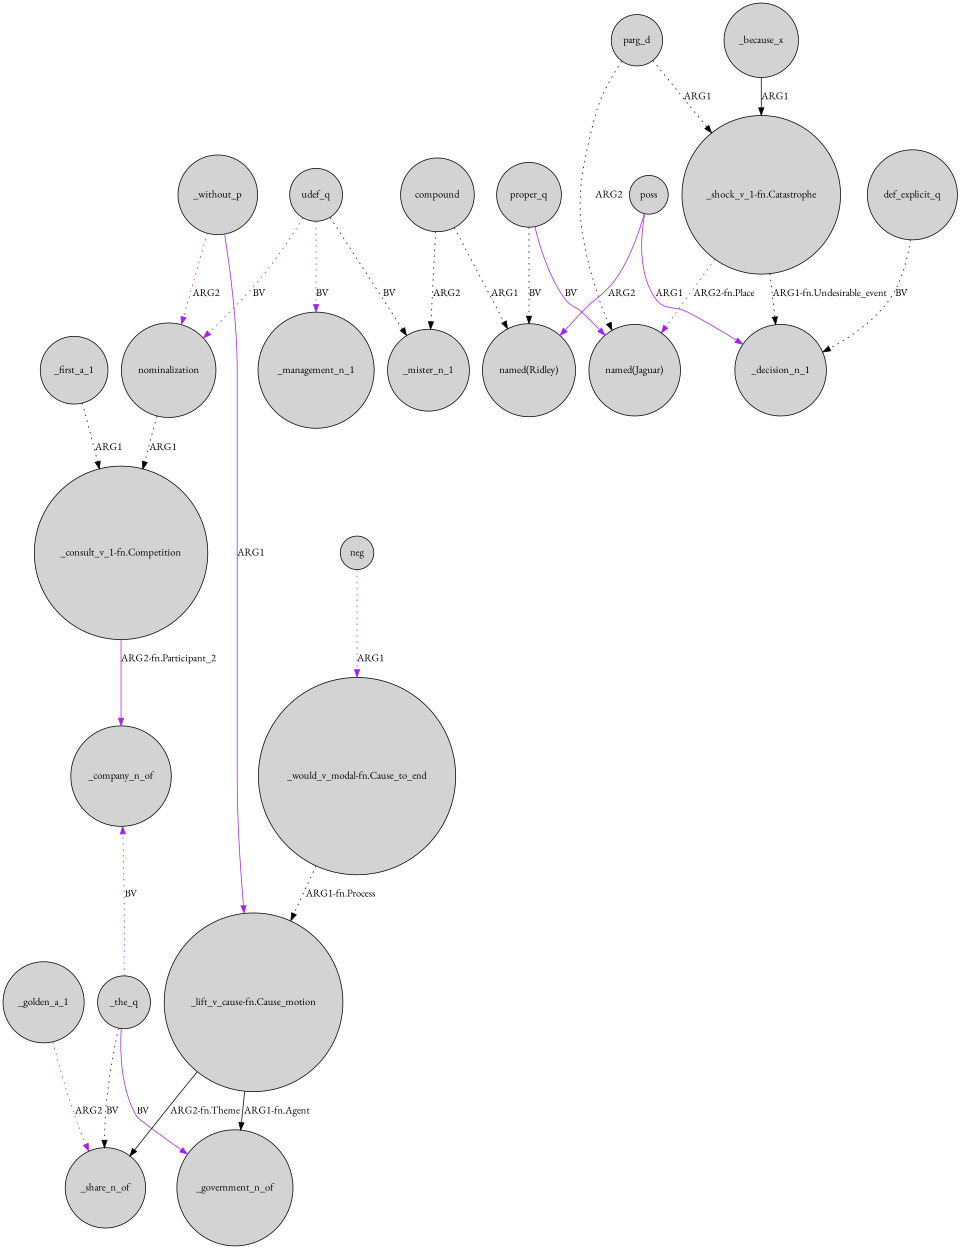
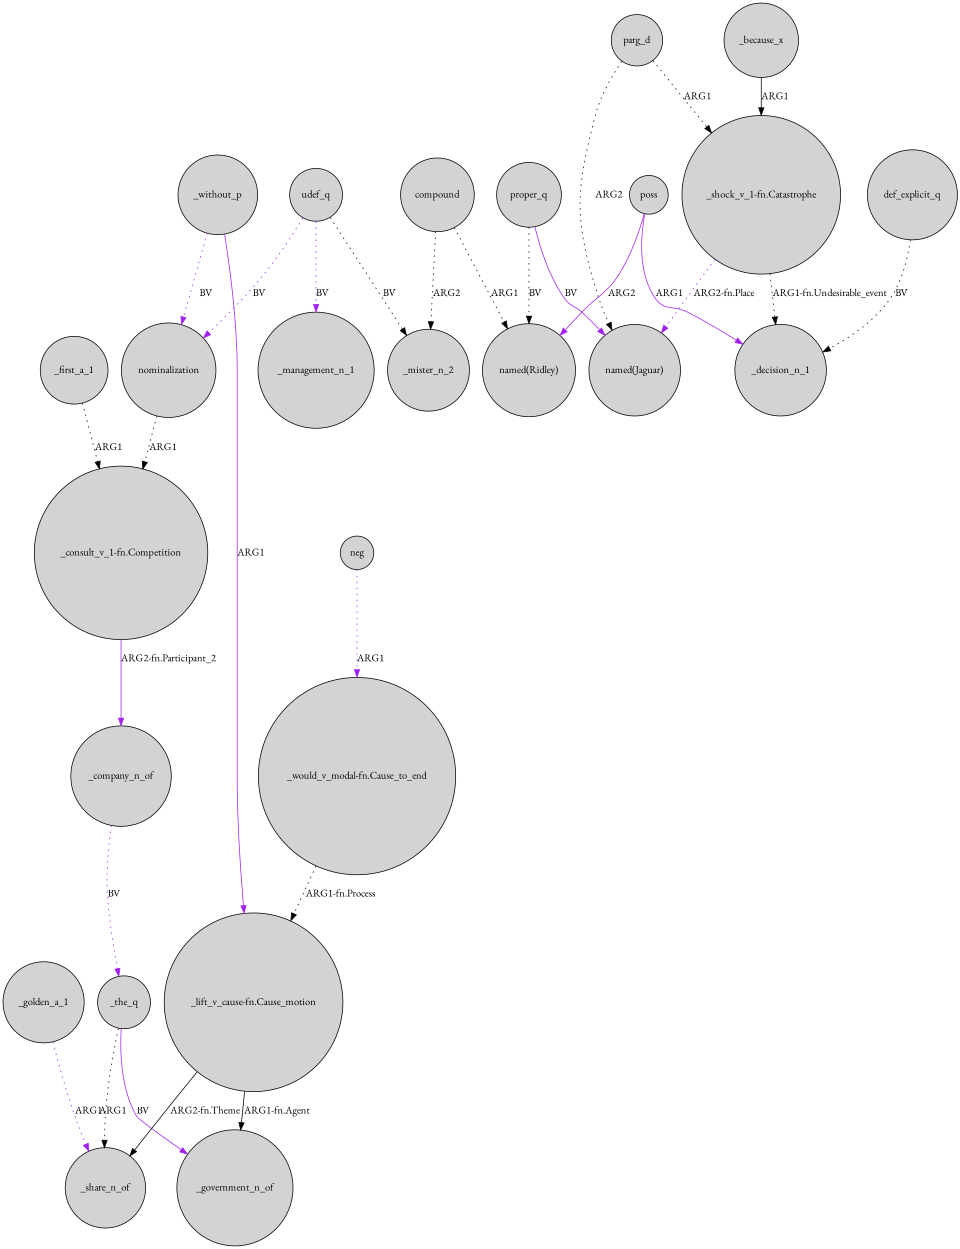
(206, 293) -> (206, 293)
(429, 370) -> (429, 370)
(124, 905) -> (108, 897)
(89, 1111) -> (89, 1111)
(113, 1111) -> (113, 1111)
